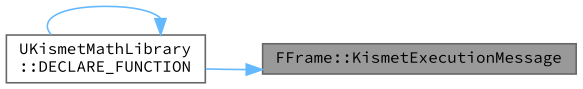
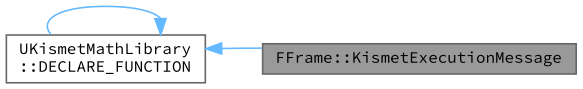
(226, 69) -> (242, 48)
